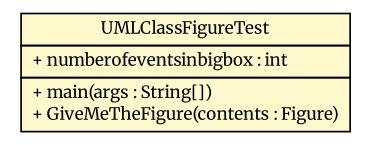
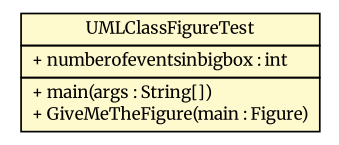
(186, 115) -> (170, 115)
